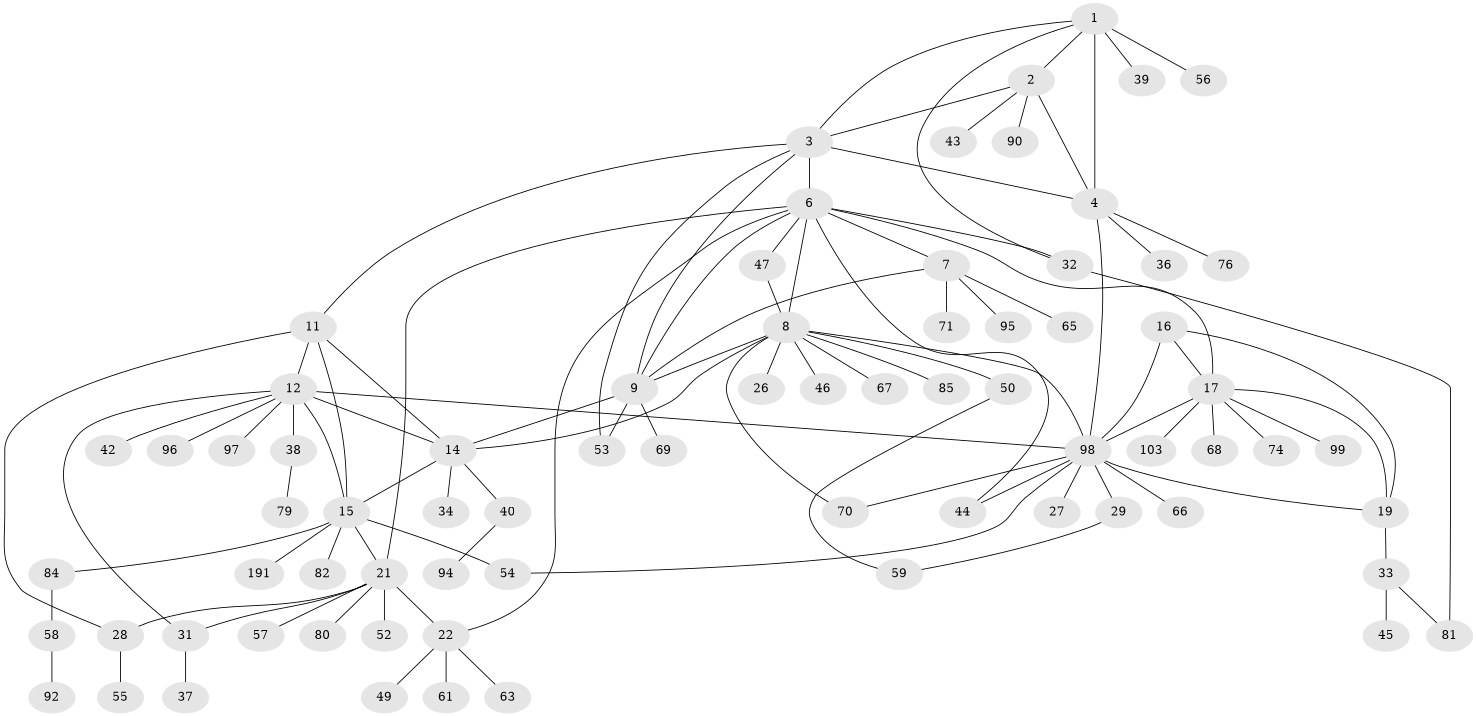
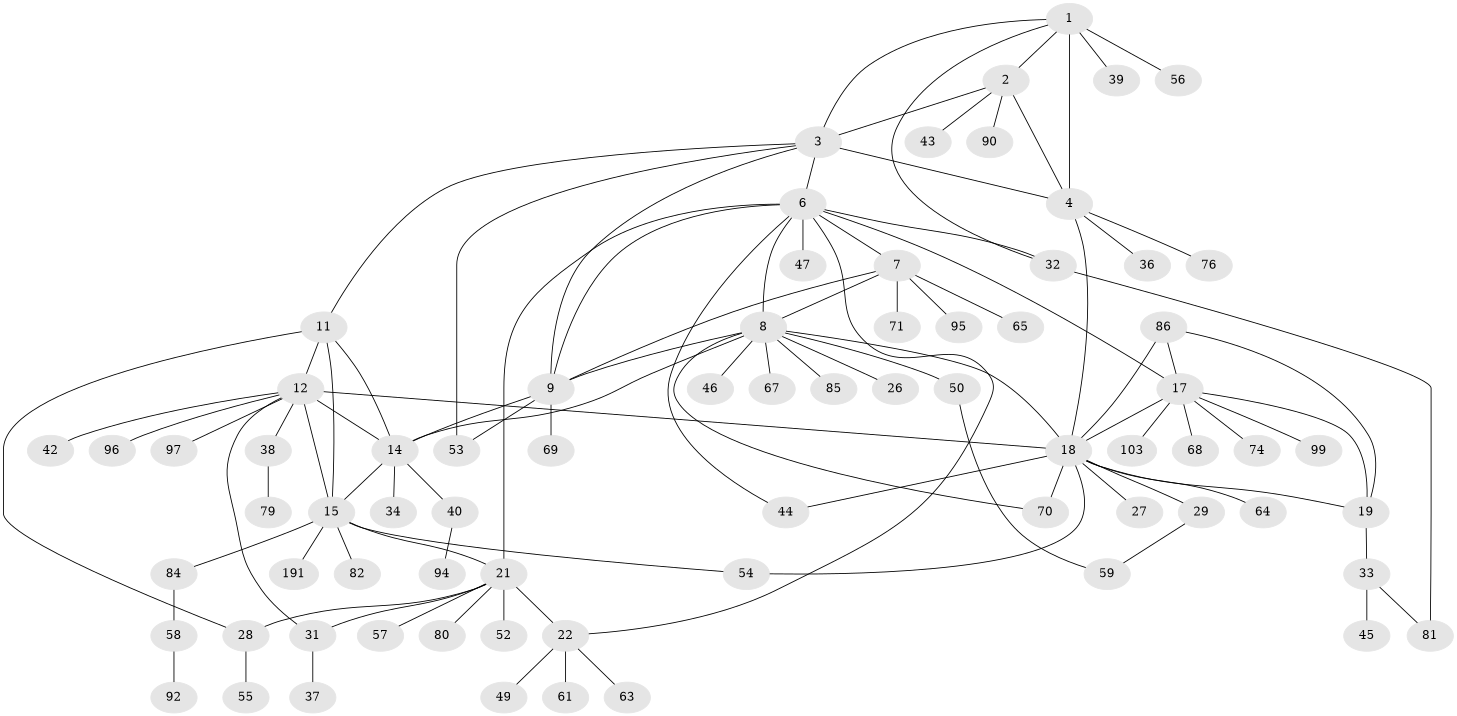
(774, 297) -> (830, 296)
(1164, 327) -> (1164, 327)
(1088, 451) -> (1069, 451)
(1181, 512) -> (1263, 512)
